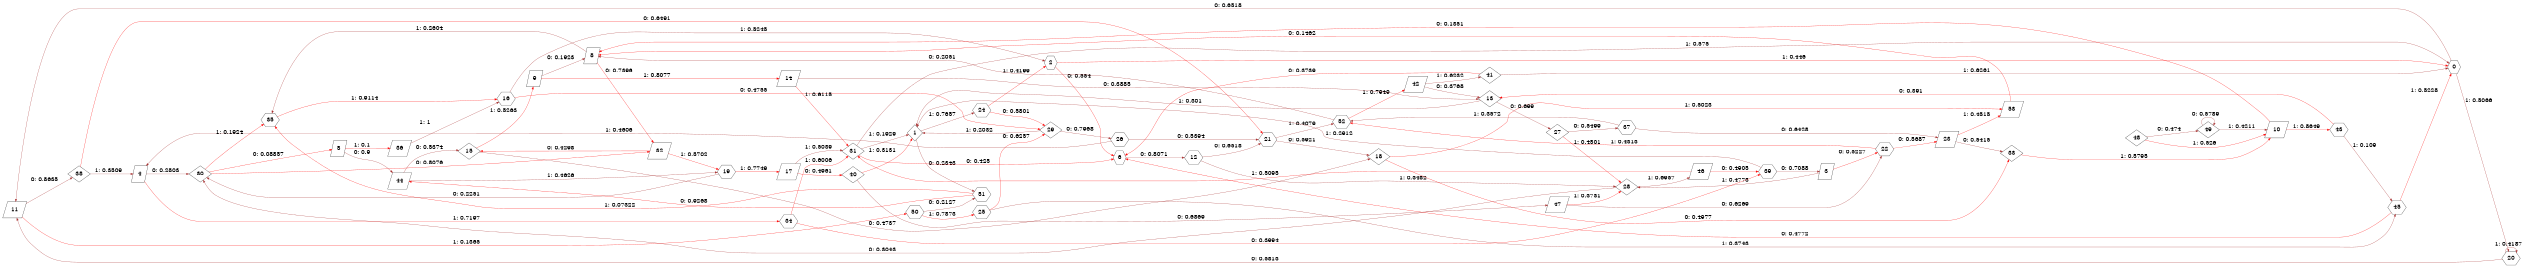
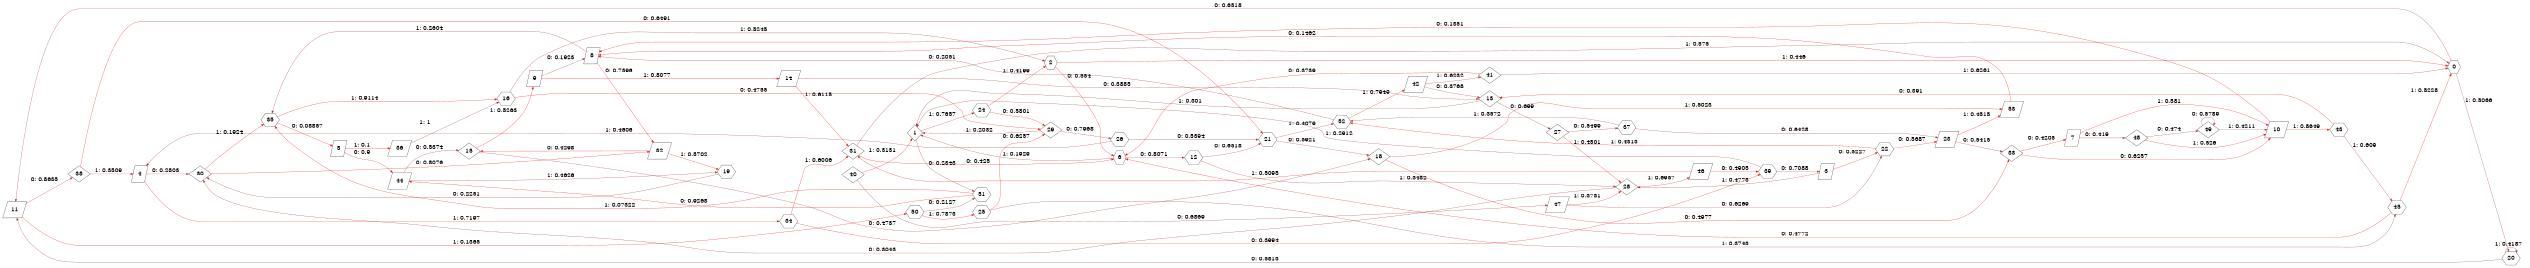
none -> (2073, 138)
(887, 141) -> (1017, 159)
(2368, 146) -> (2368, 146)
(2137, 156) -> (2137, 156)
(269, 161) -> (307, 135)
(789, 172) -> none
